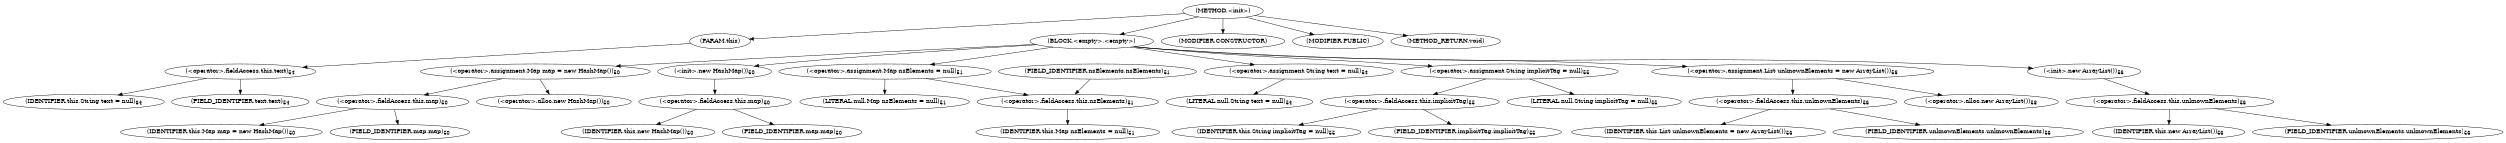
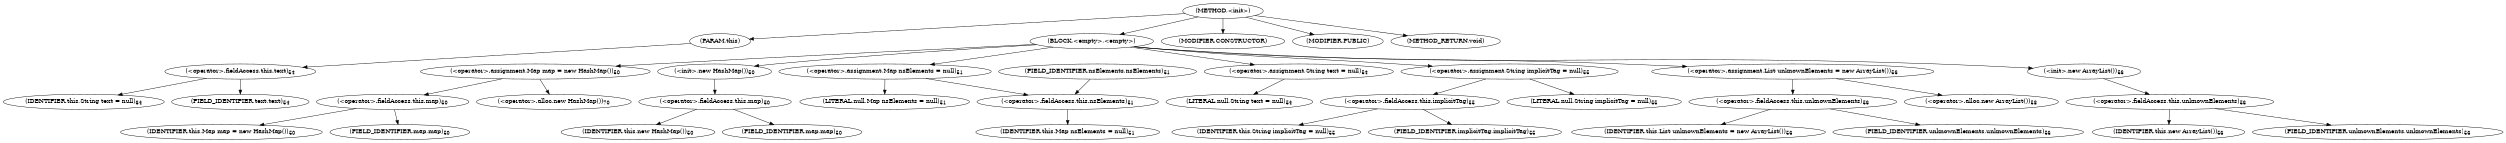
(607, 101) -> (607, 101)
